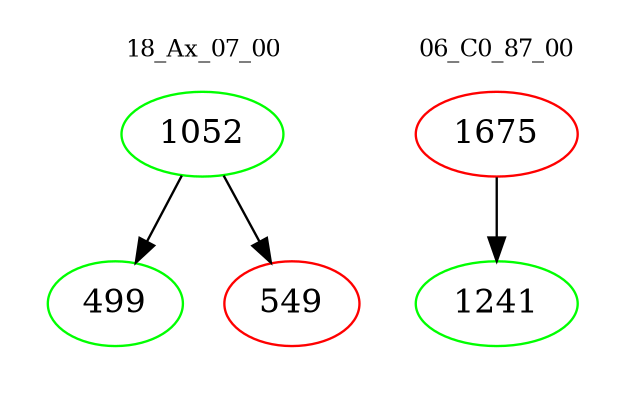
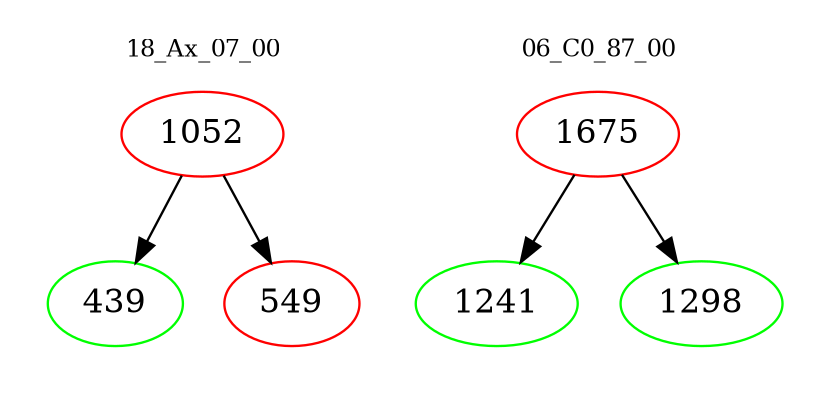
(202, 134) -> (202, 134)
(115, 304) -> (115, 304)
none -> (702, 304)
